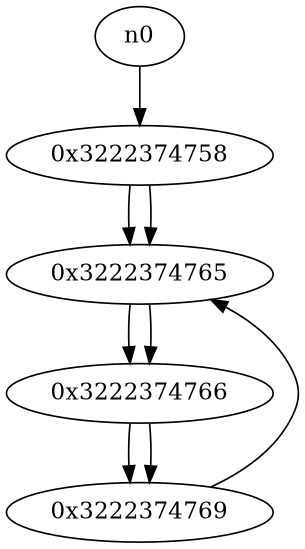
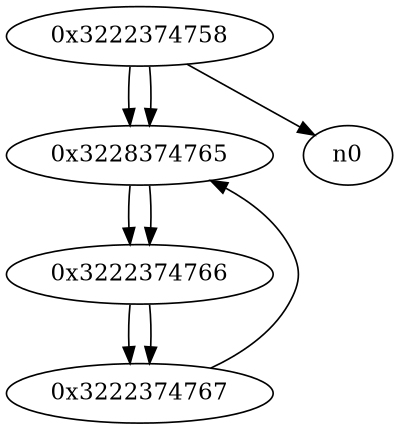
(140, 88) -> (243, 96)
(140, 274) -> (140, 155)
(140, 512) -> (140, 393)
